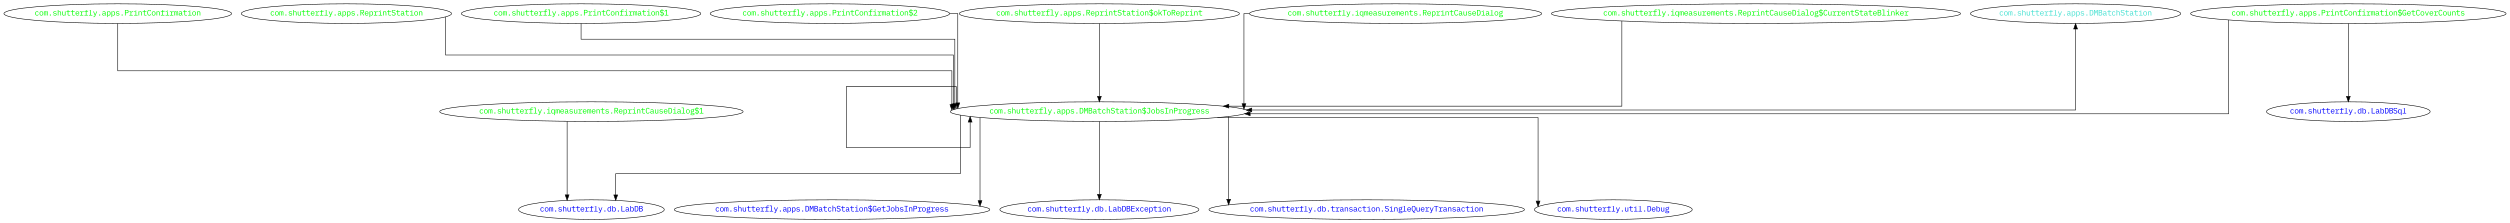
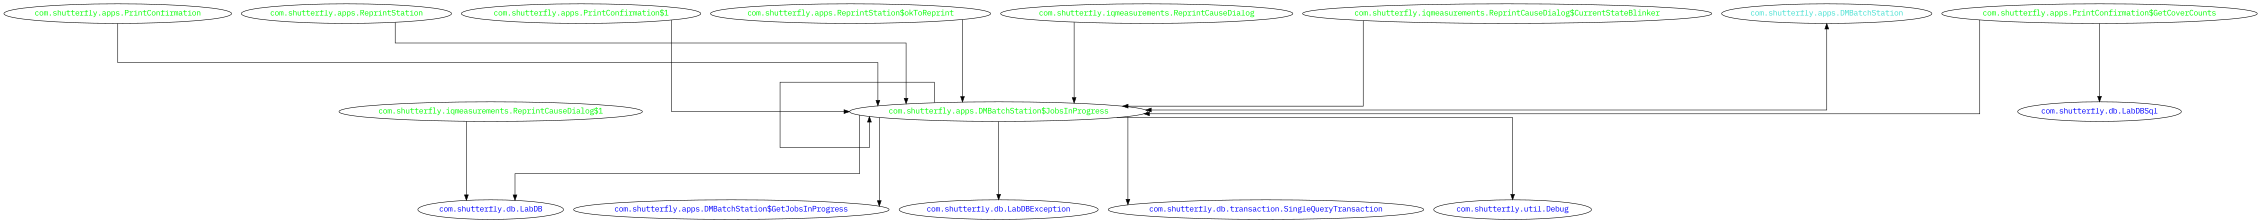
(830, 14) -> none
